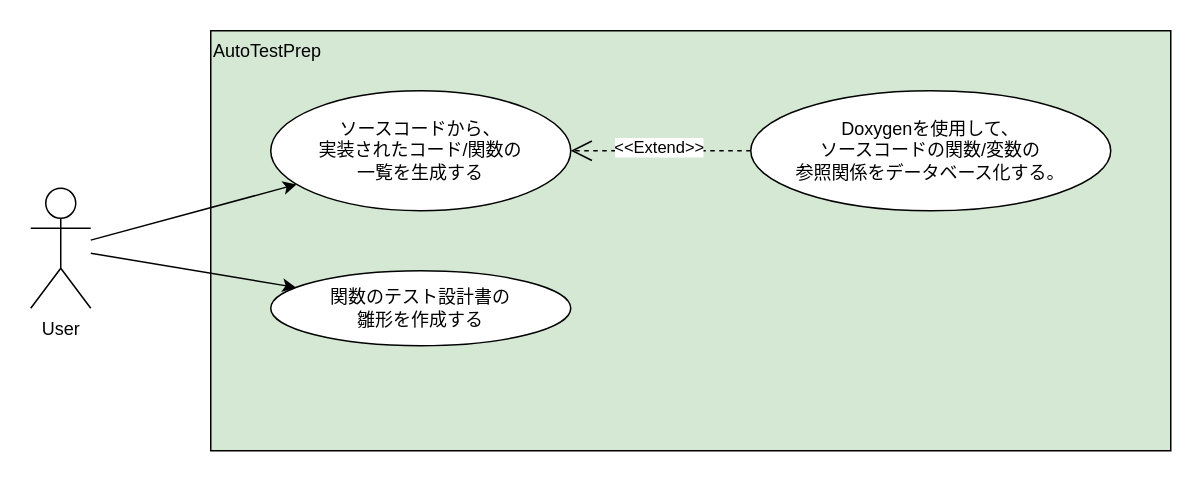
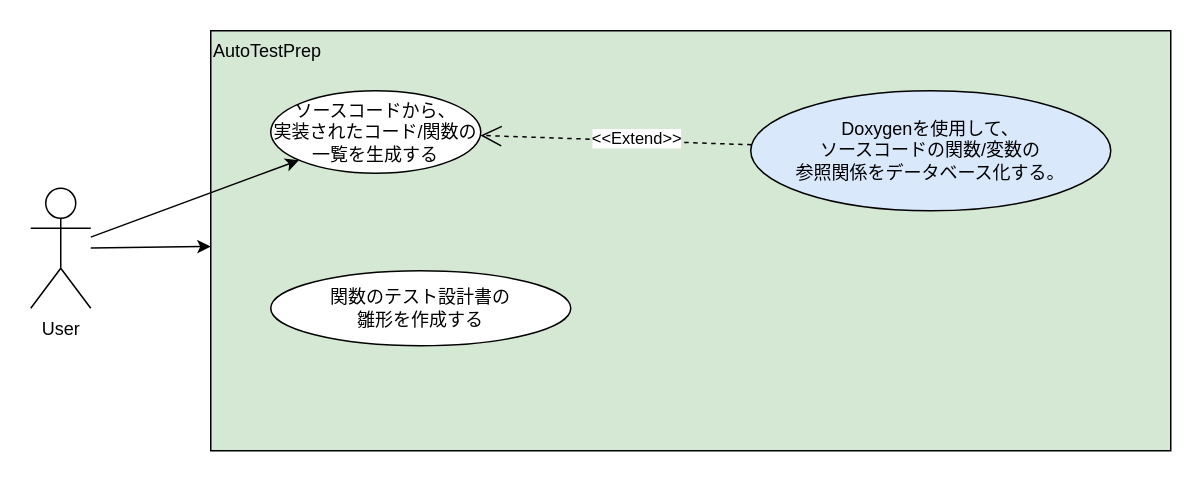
(421, 151) -> (376, 132)
(931, 151) -> (931, 151)
(189, 270) -> (146, 247)
